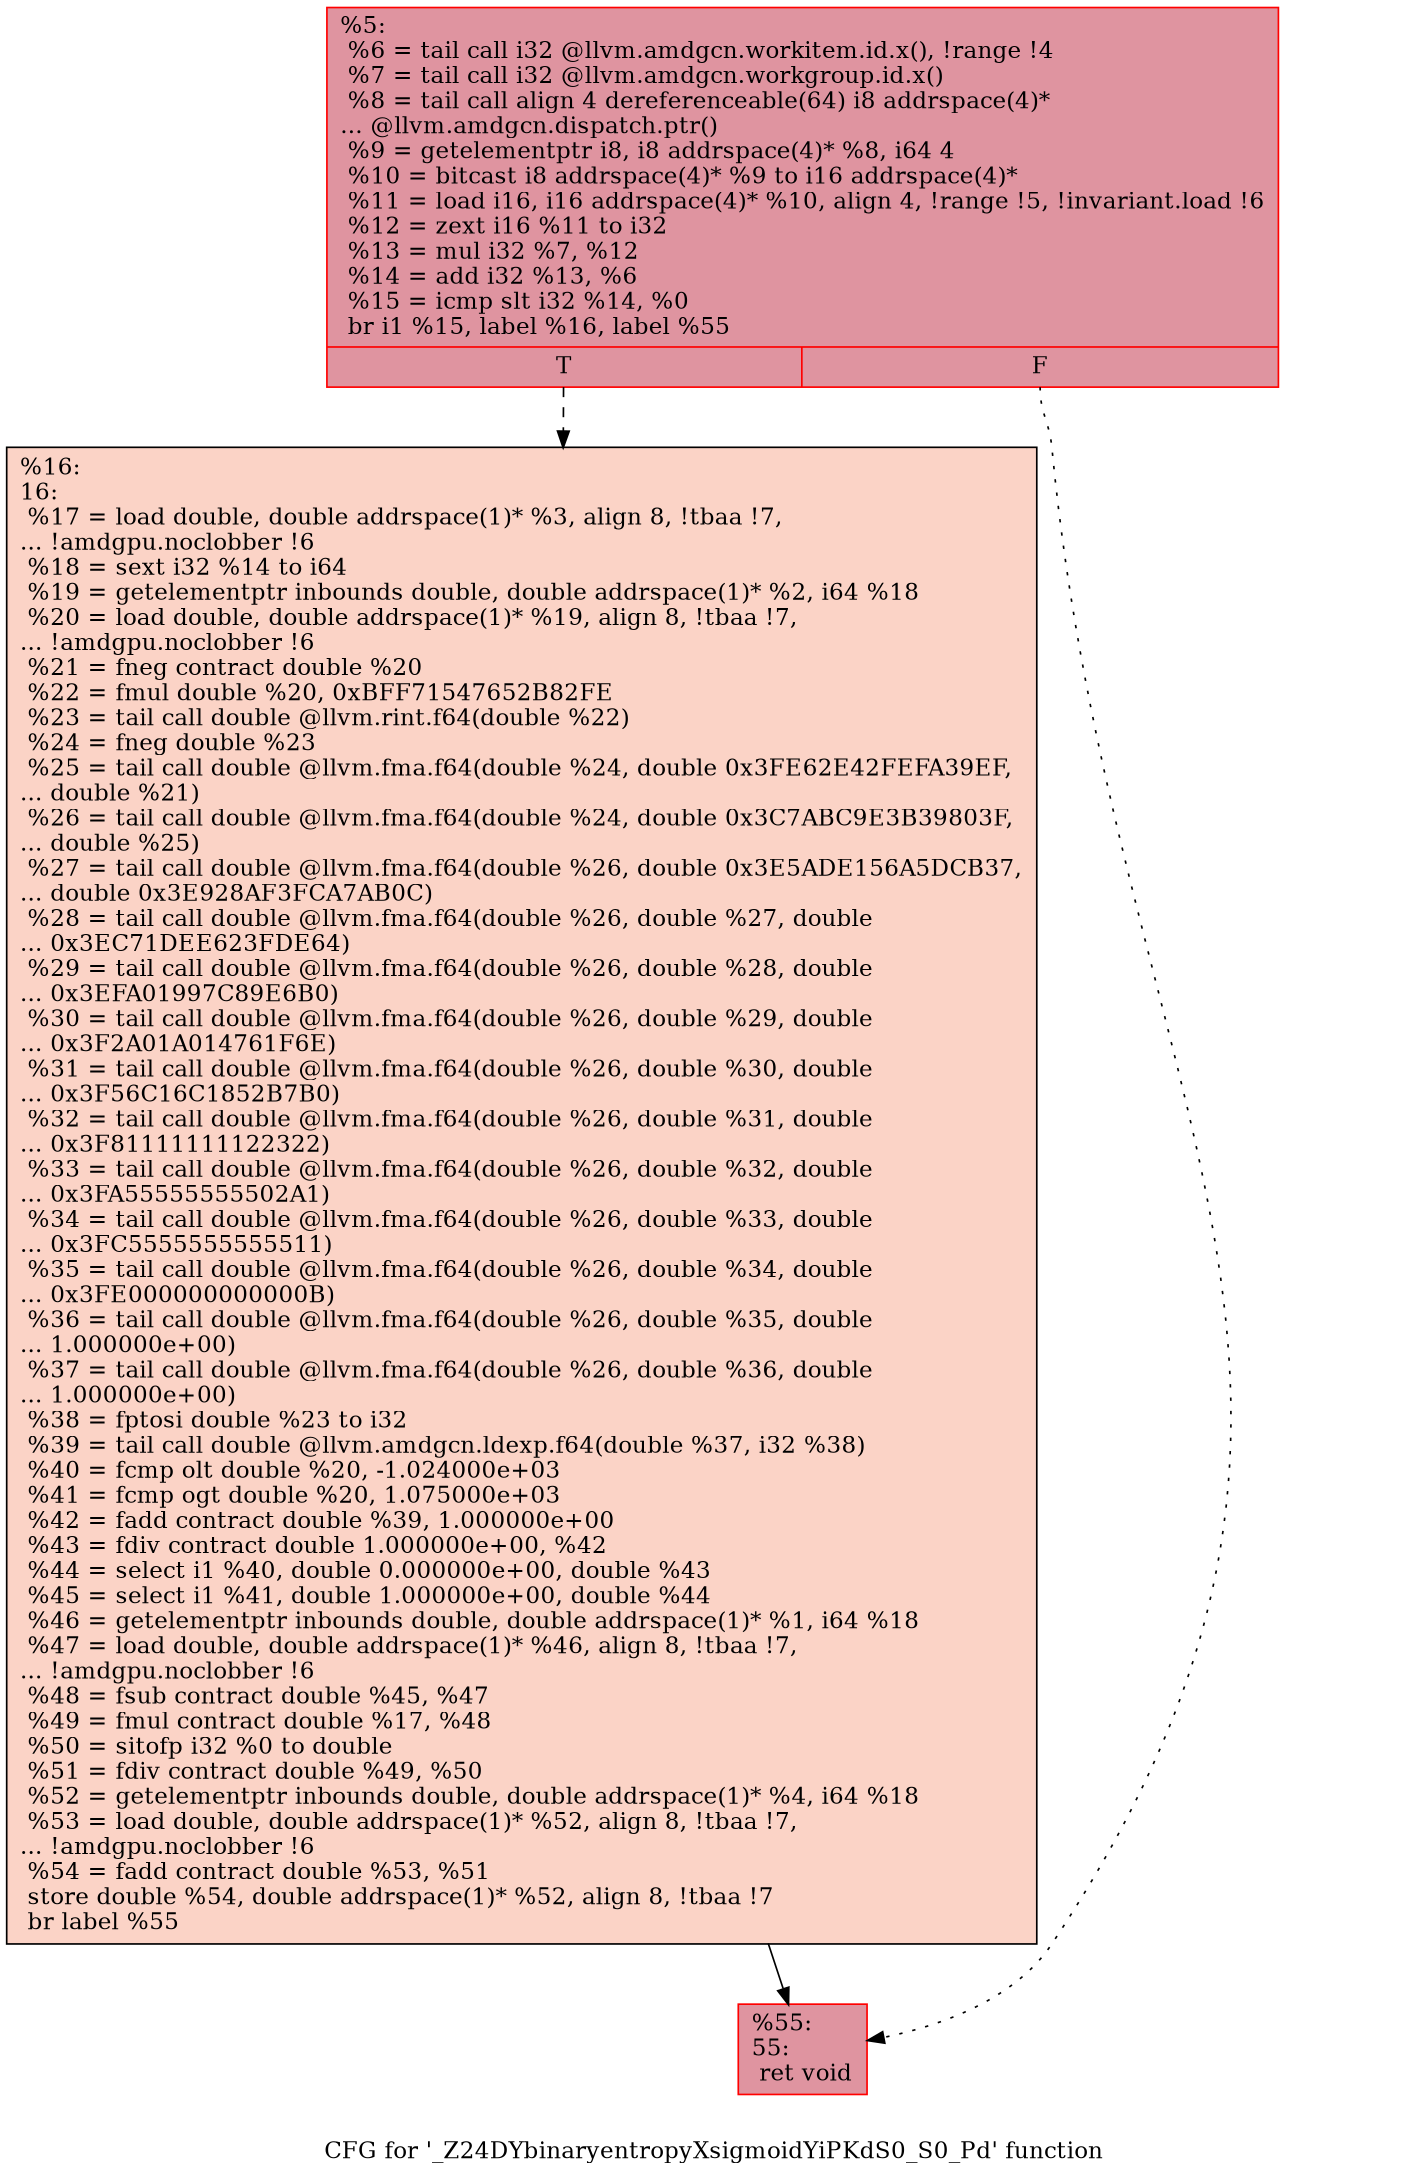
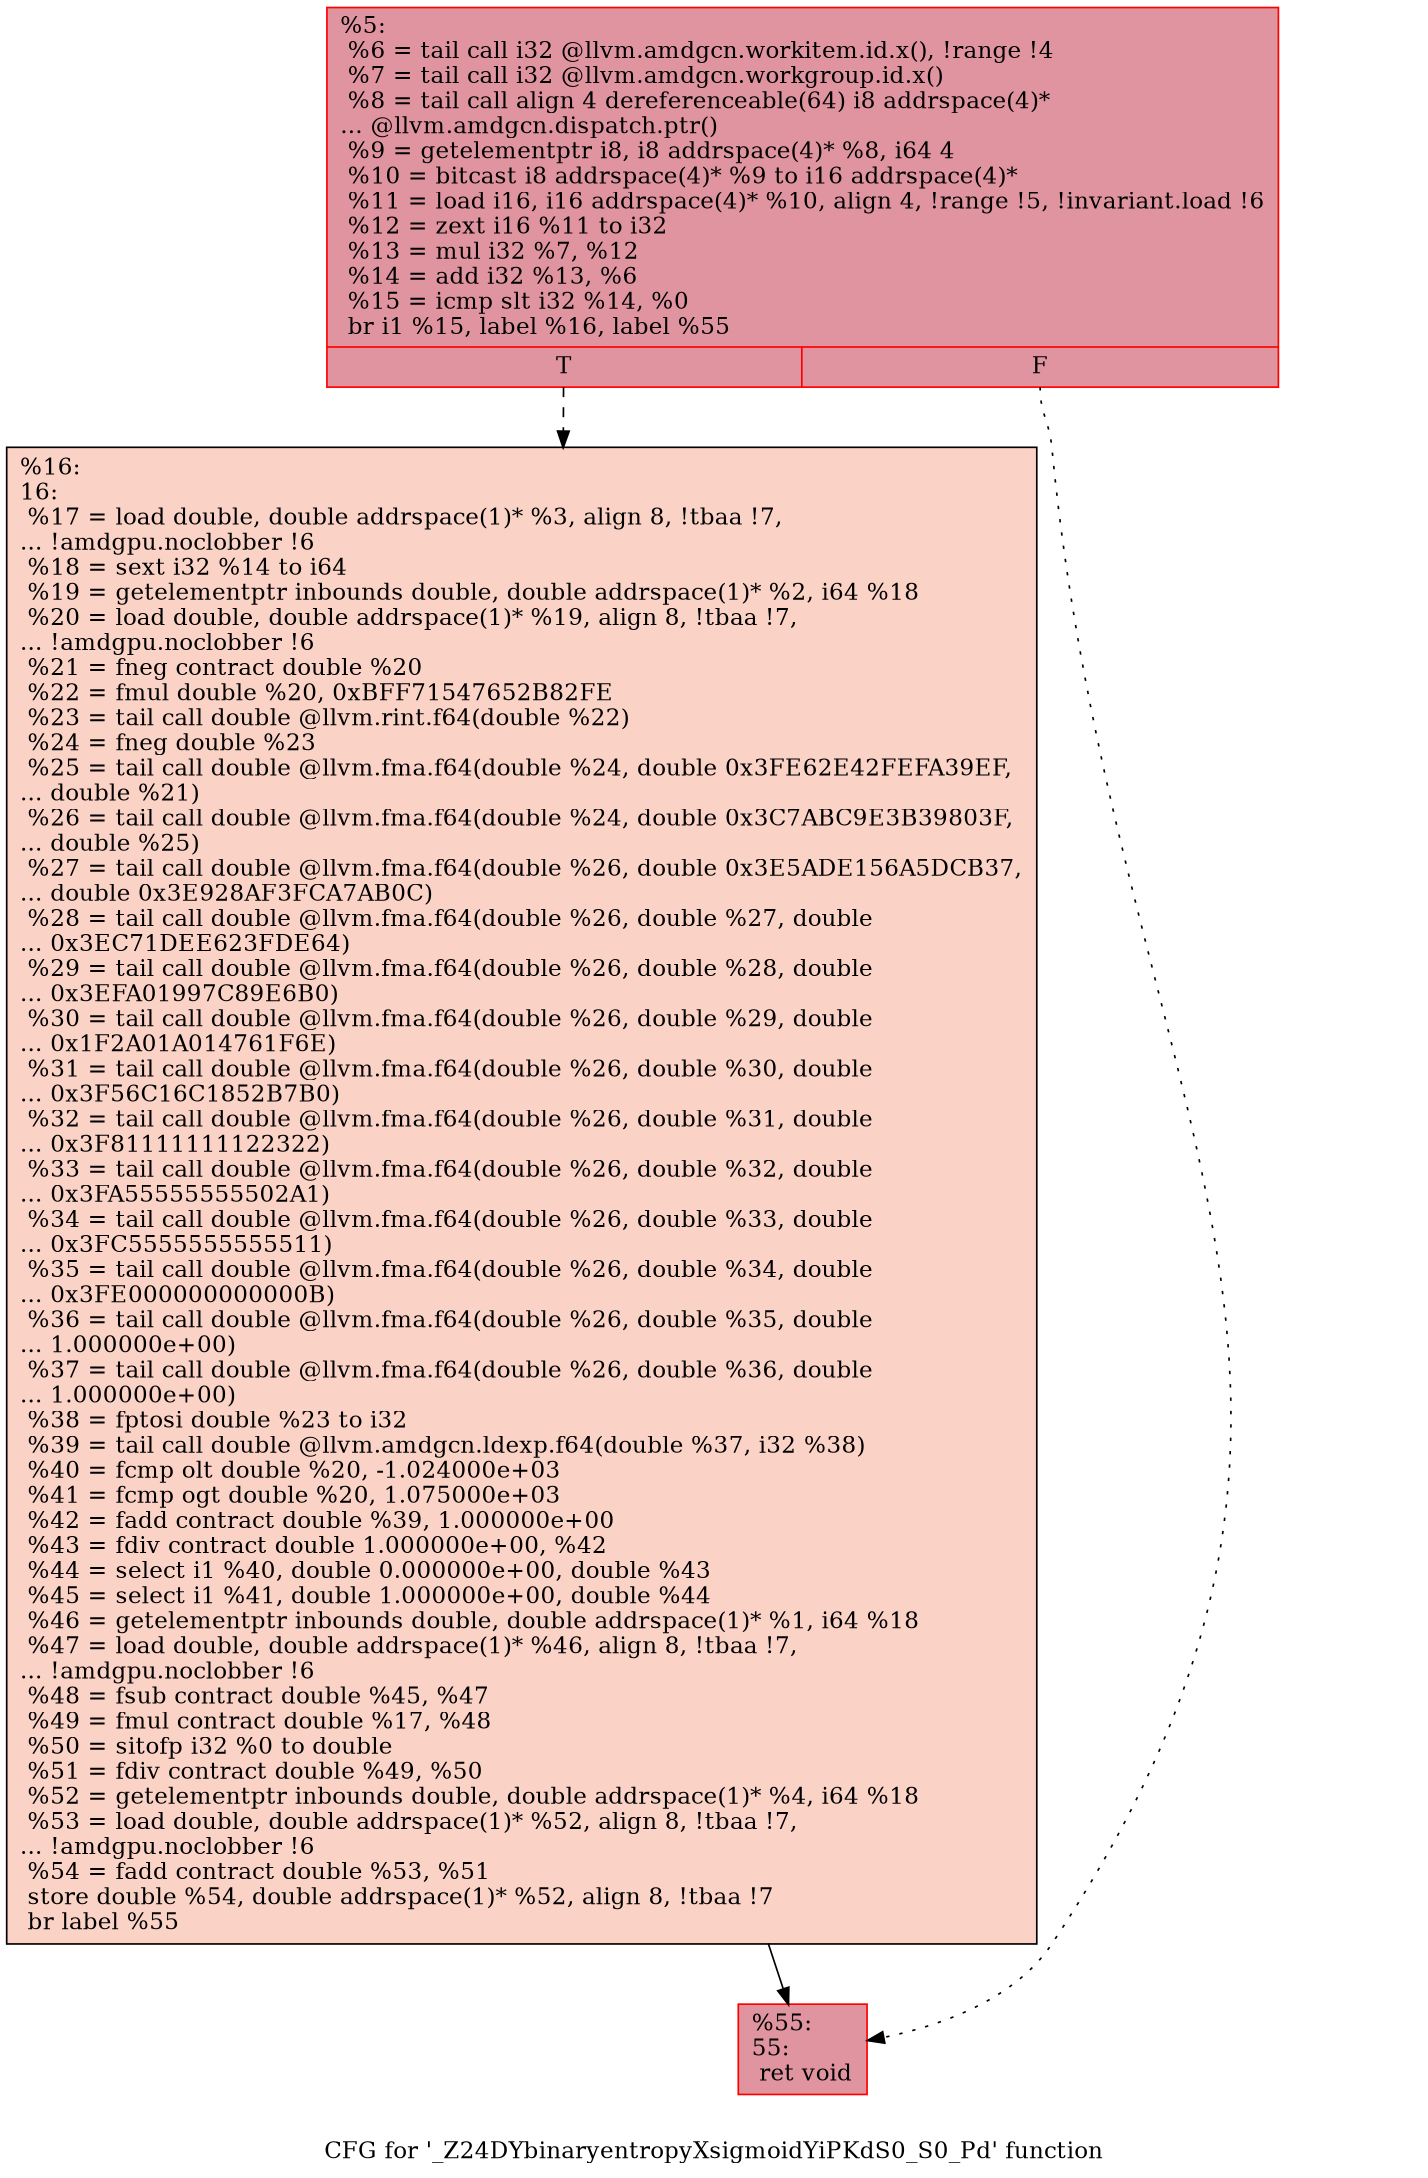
(179, 1044) -> (179, 1044)
